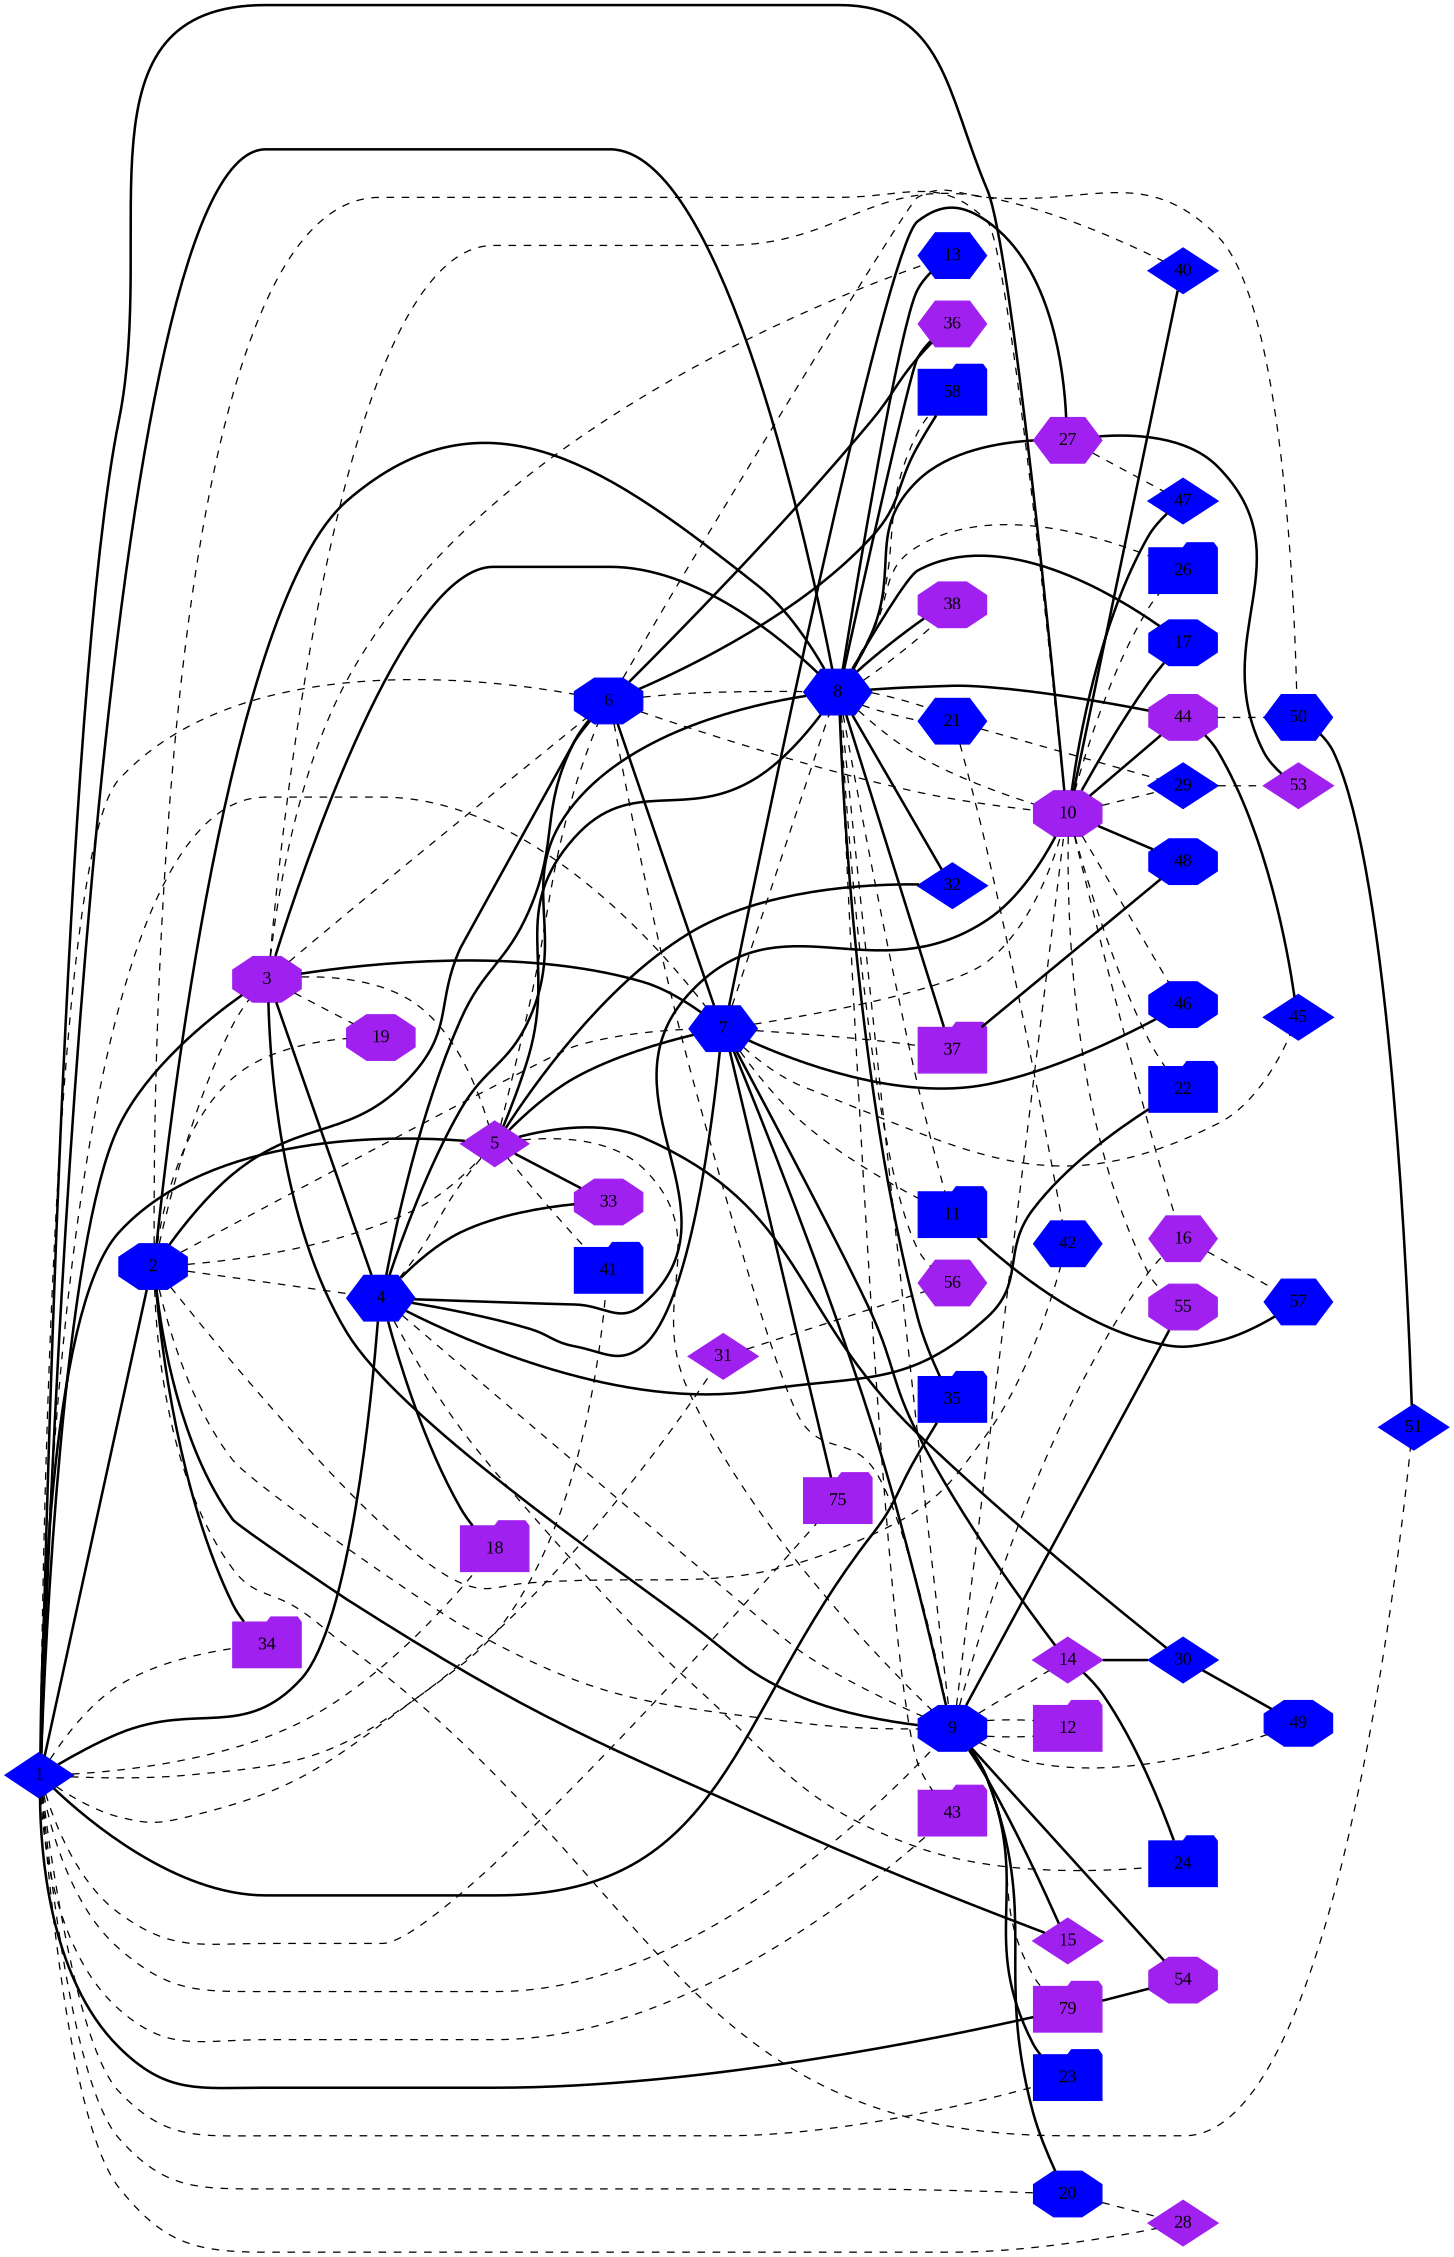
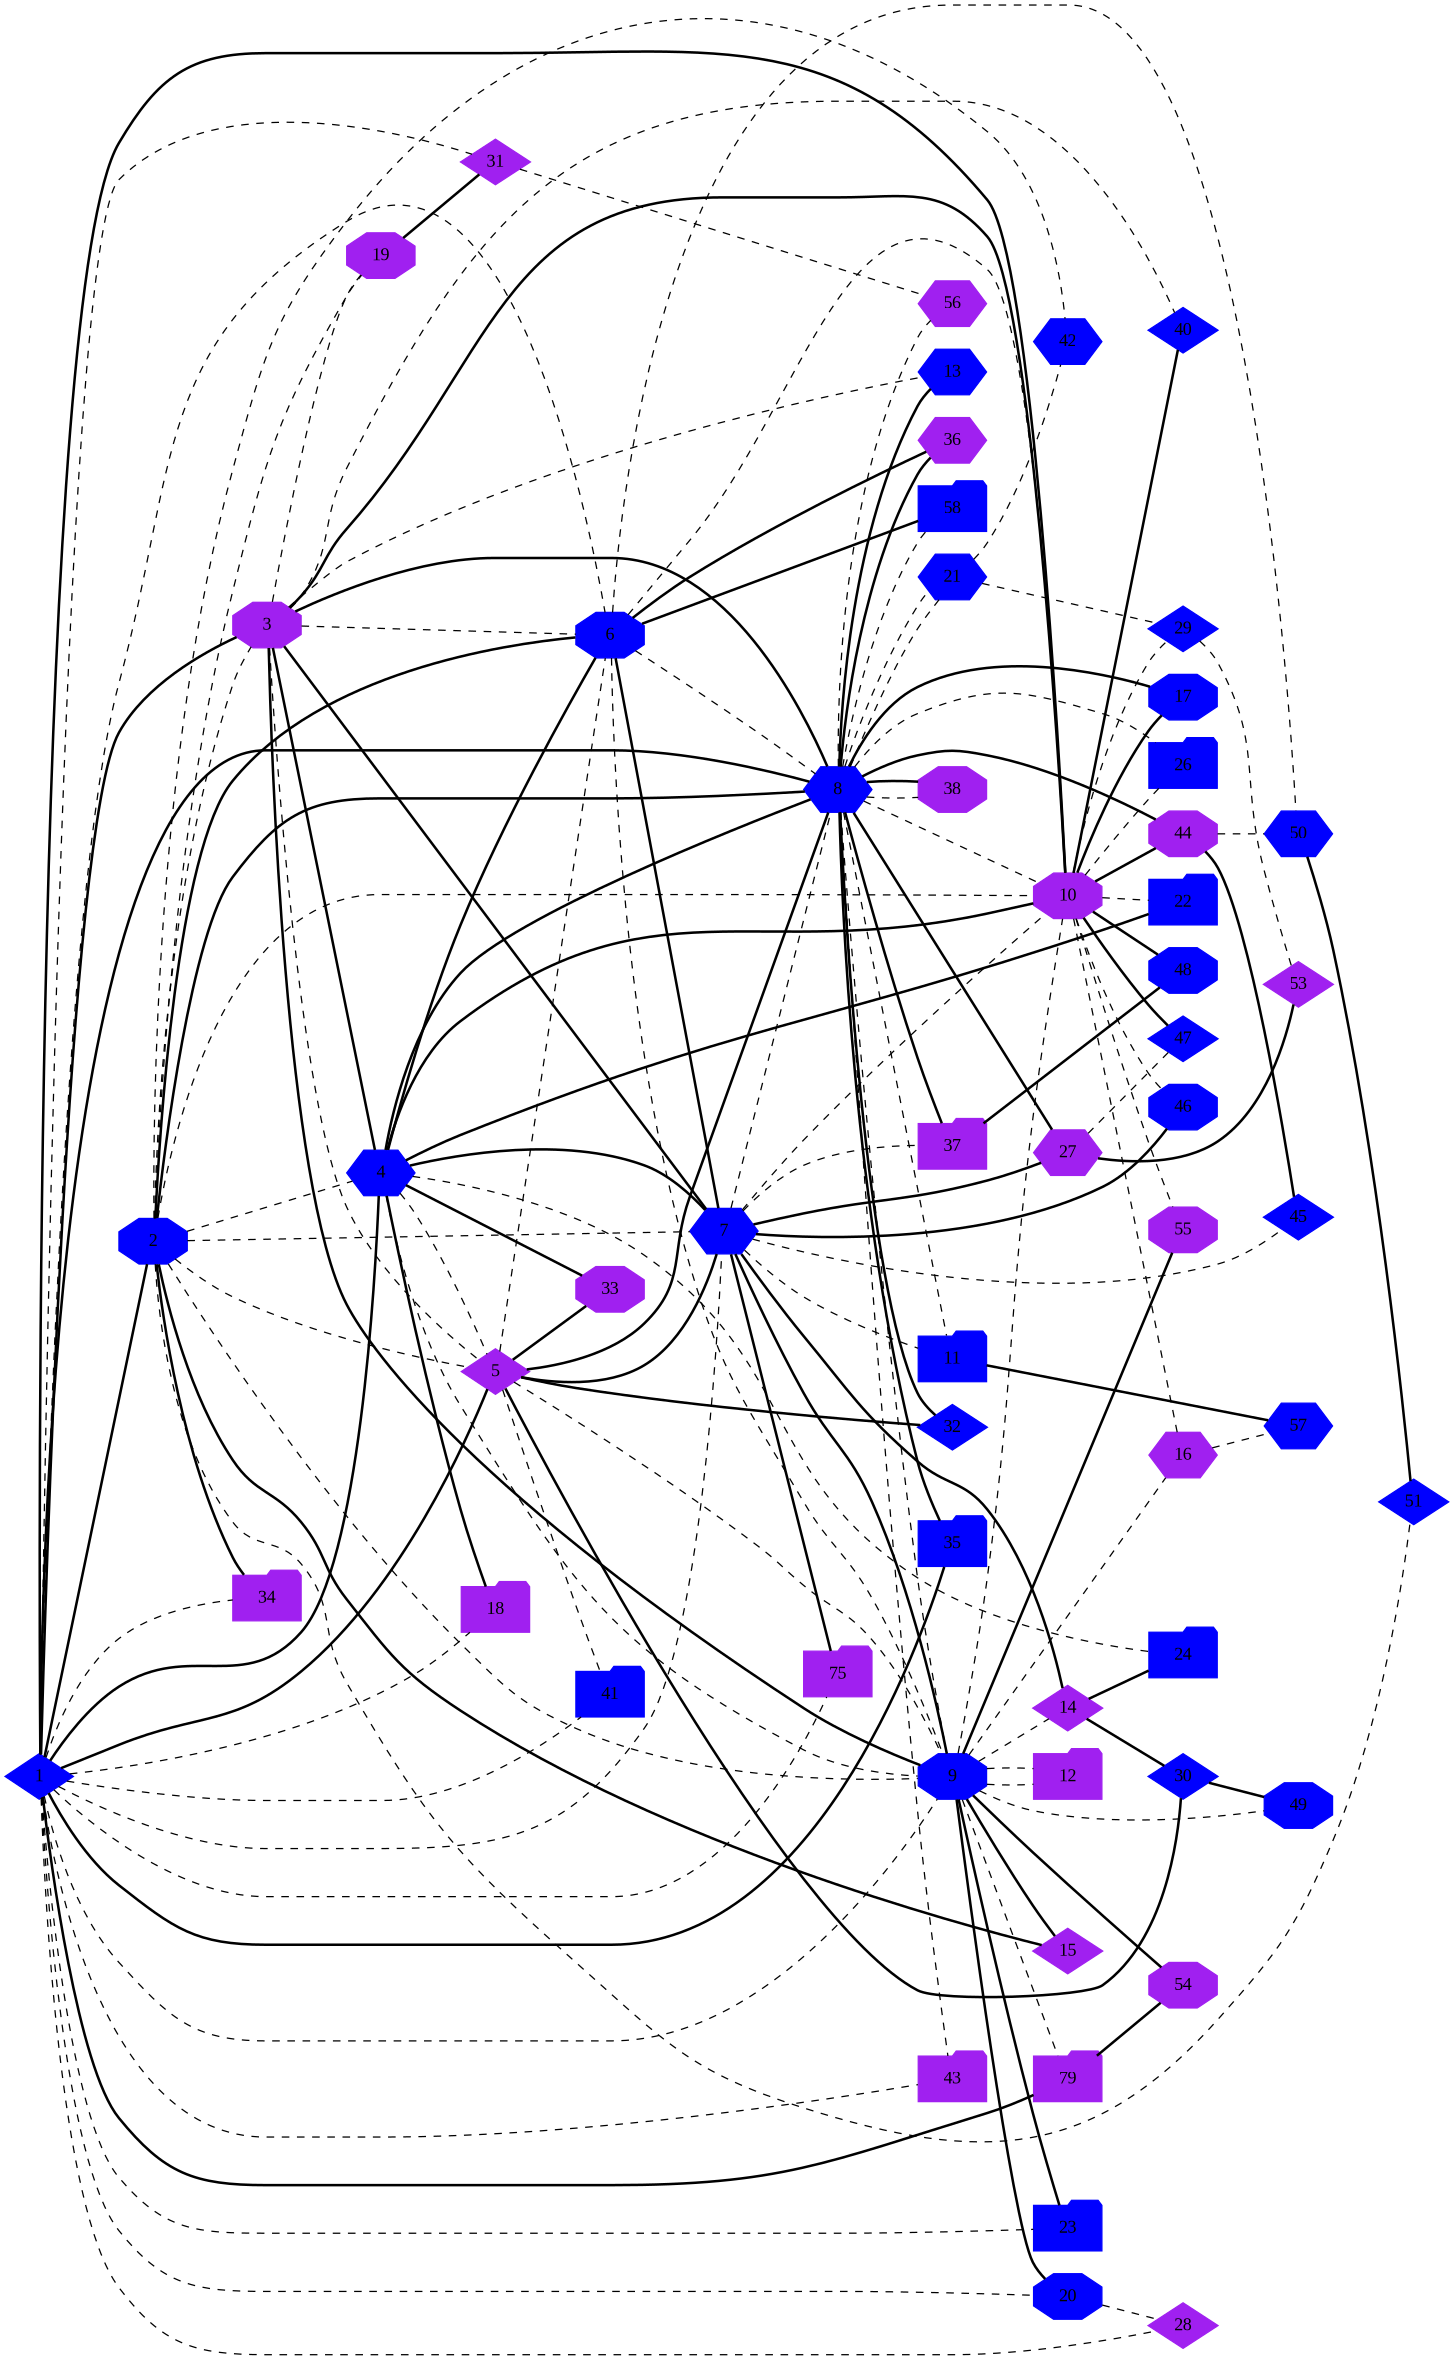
none -> (870, 197)
none -> (441, 206)
